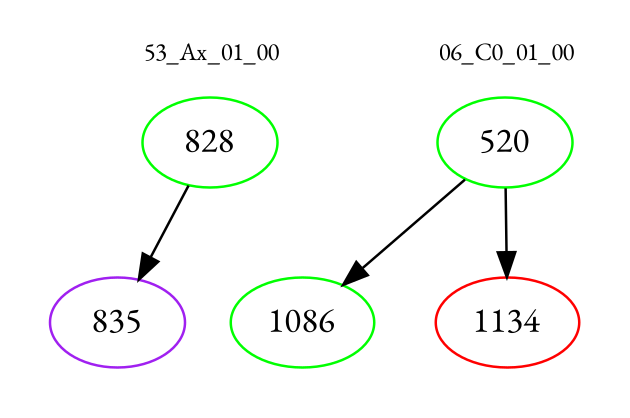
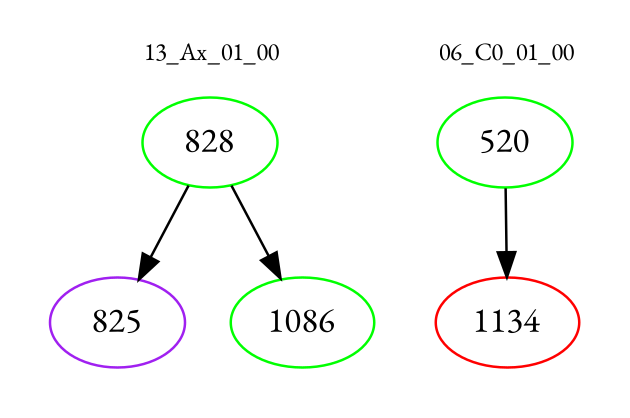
(212, 54) -> (212, 54)
(432, 208) -> (250, 221)
(118, 322) -> (118, 322)
